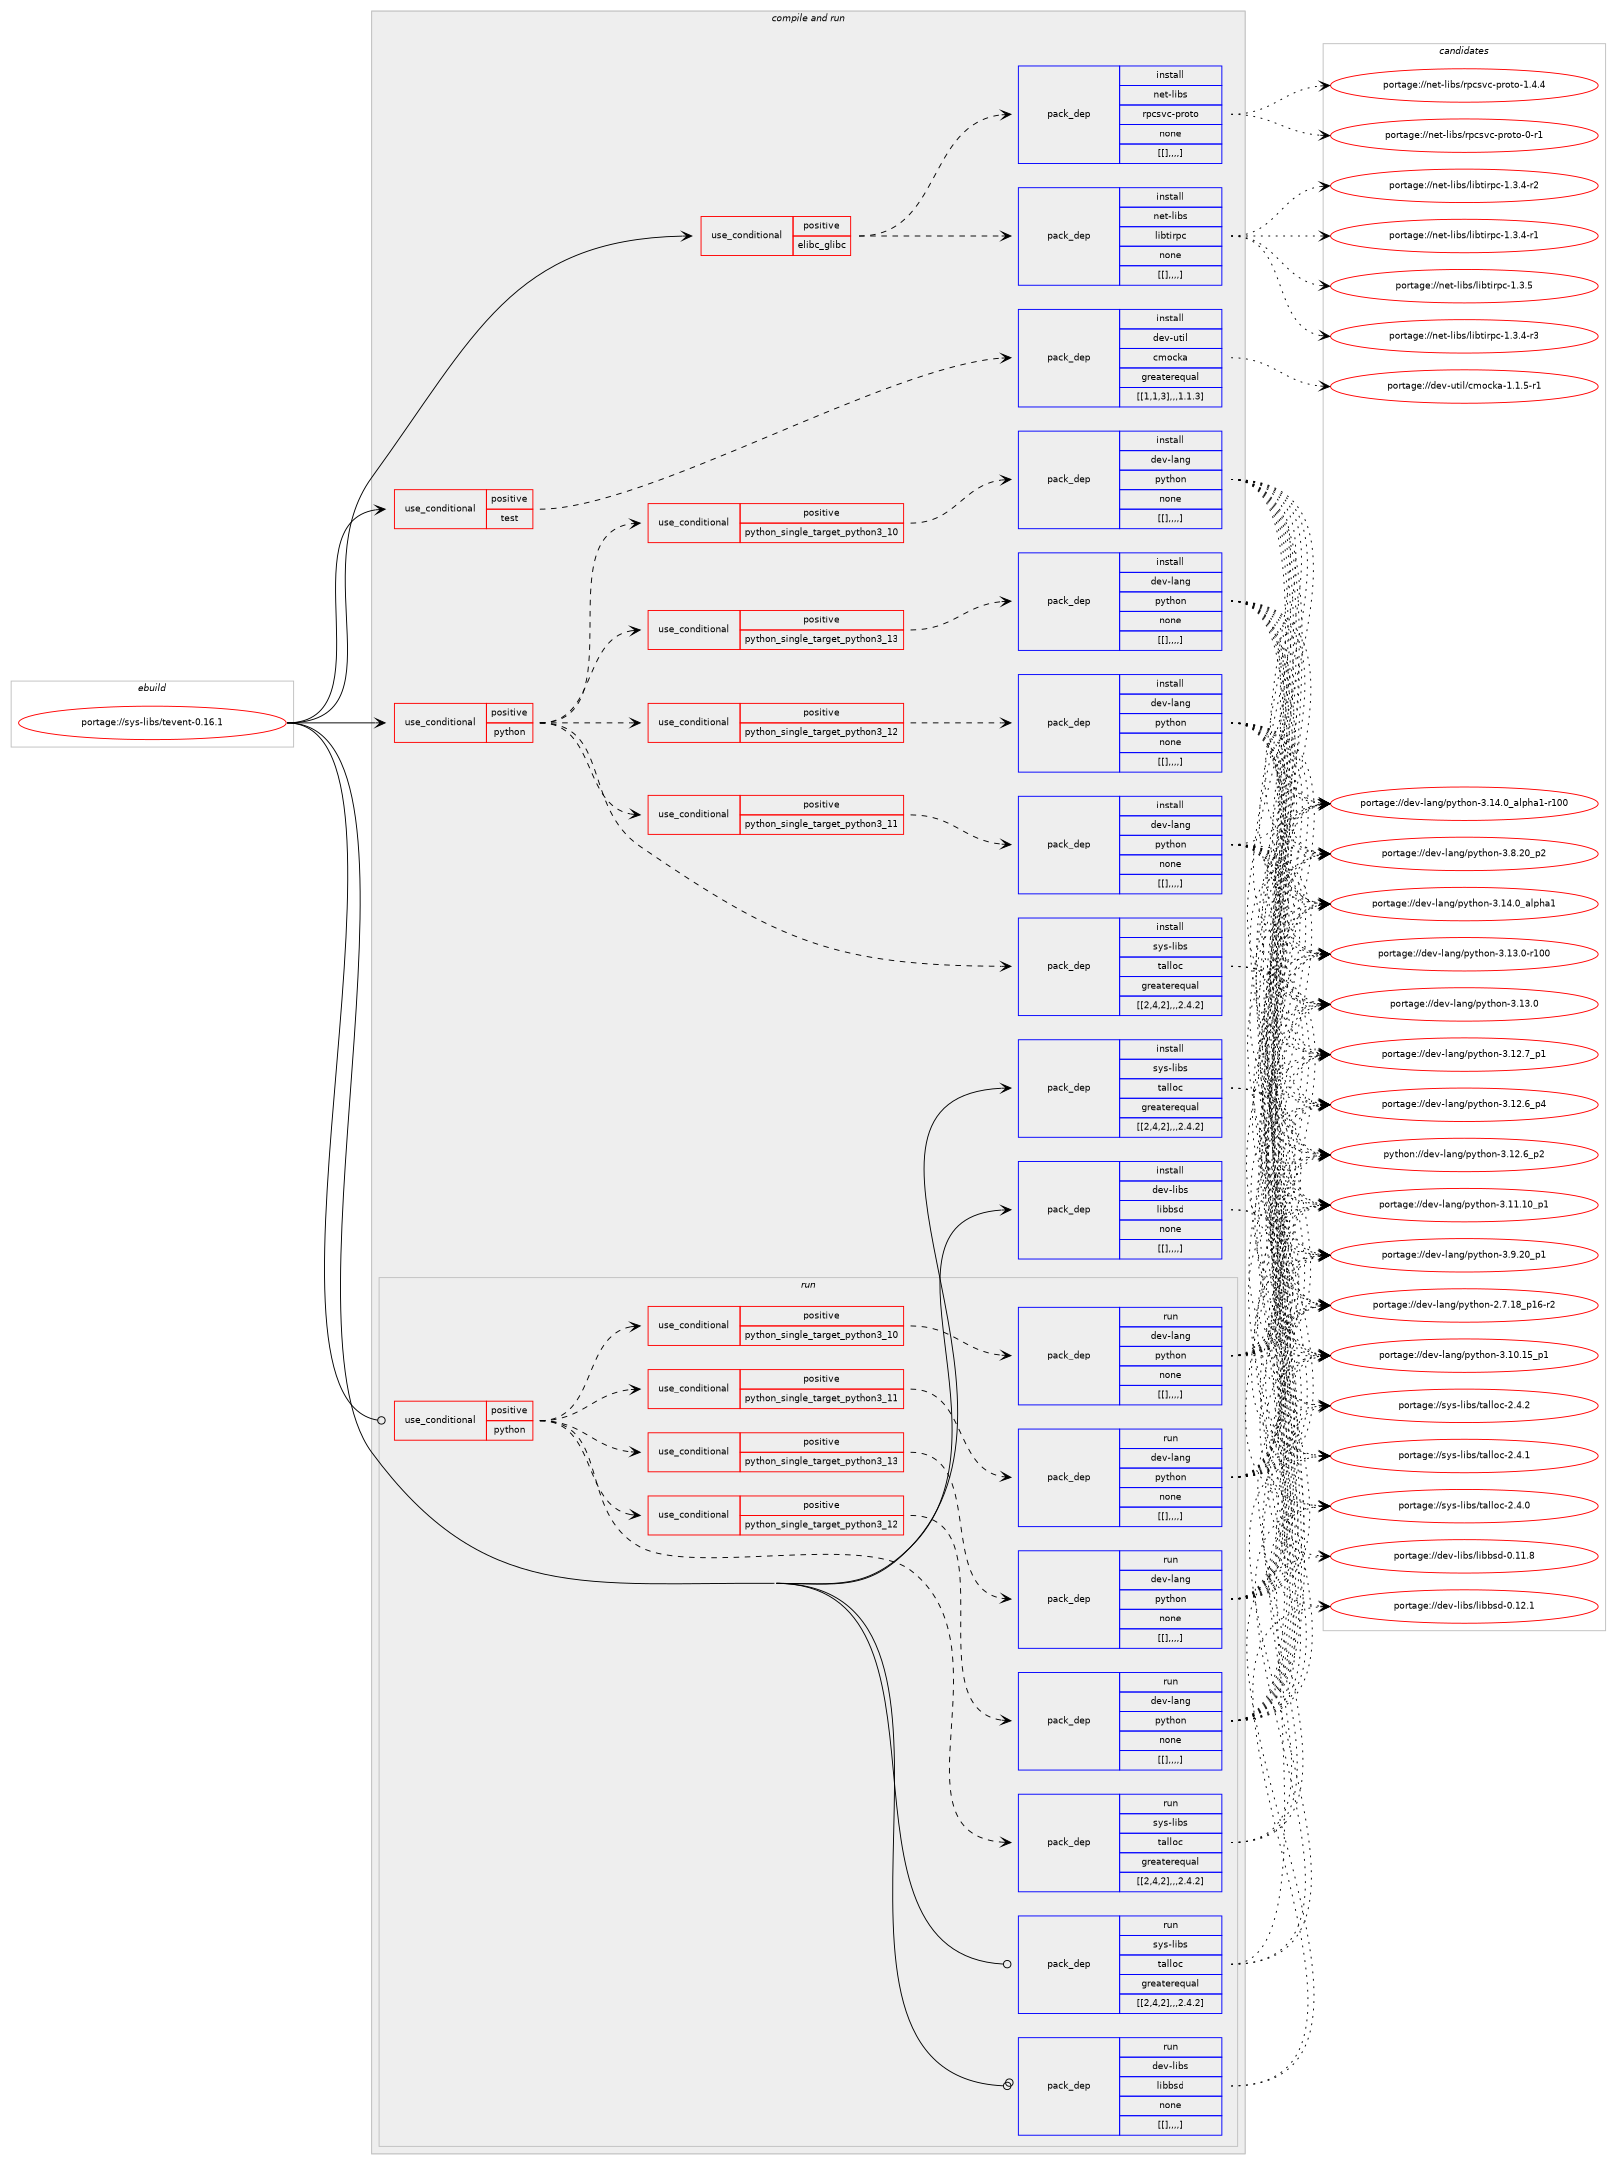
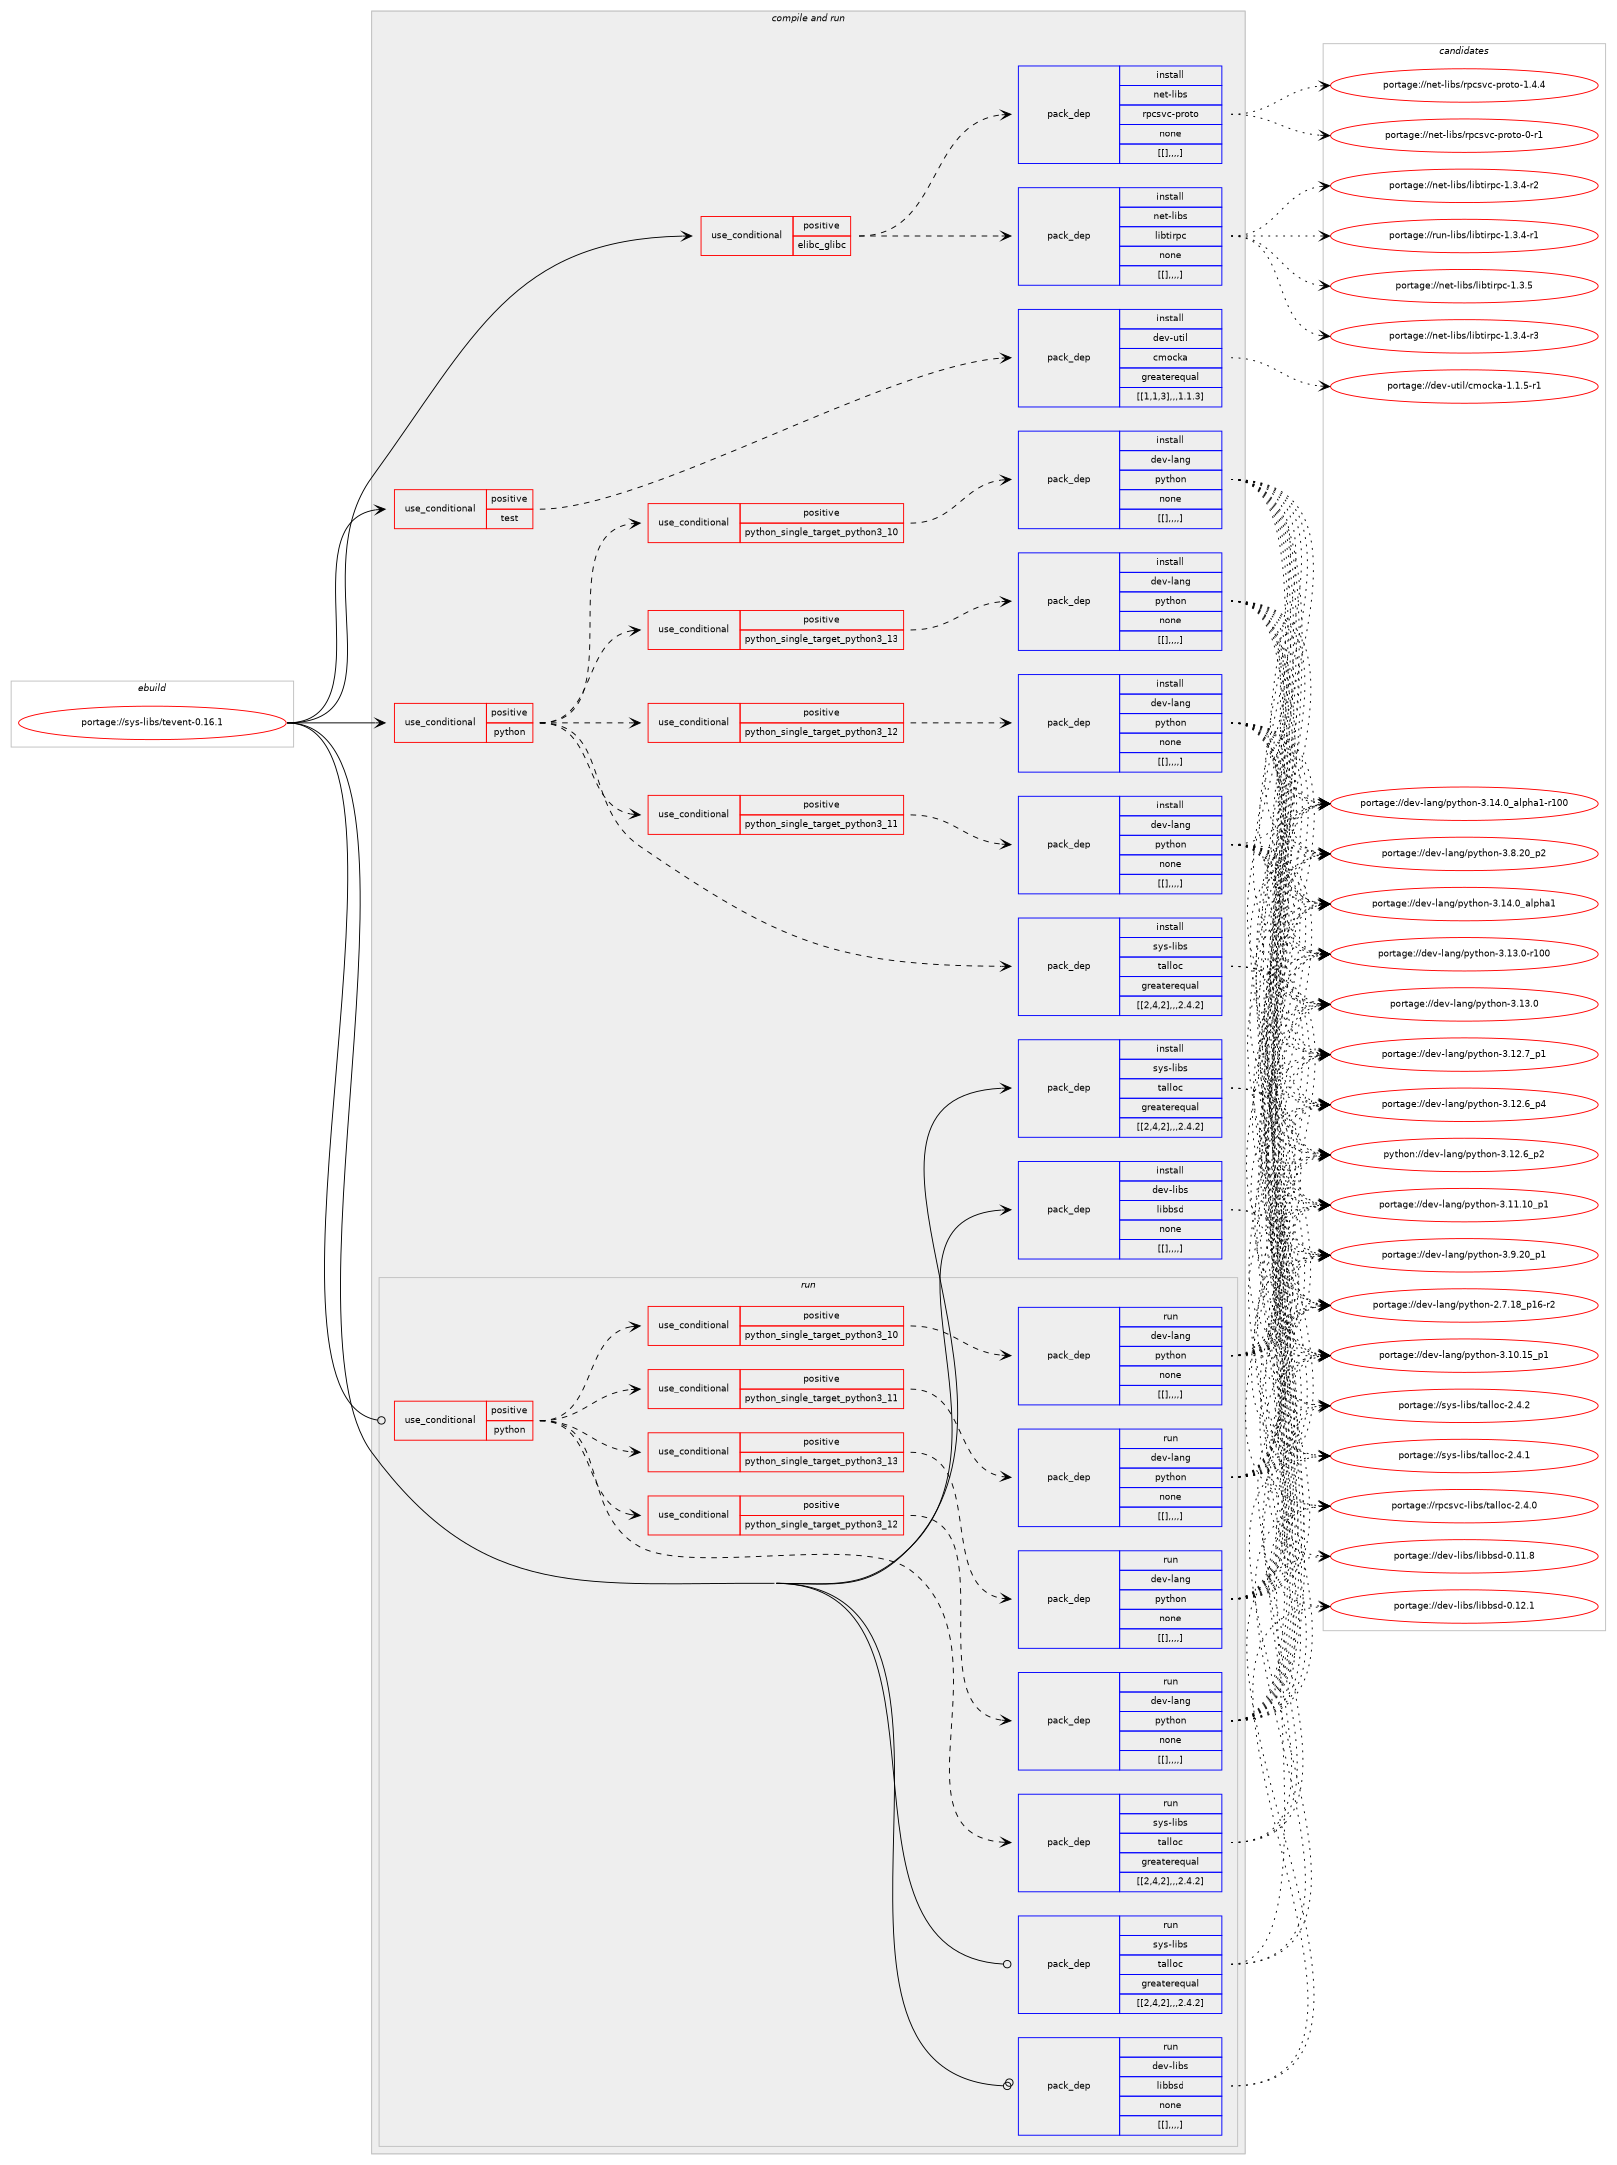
(1464, 236) -> (1464, 236)
(1464, 1506) -> (1464, 1506)
